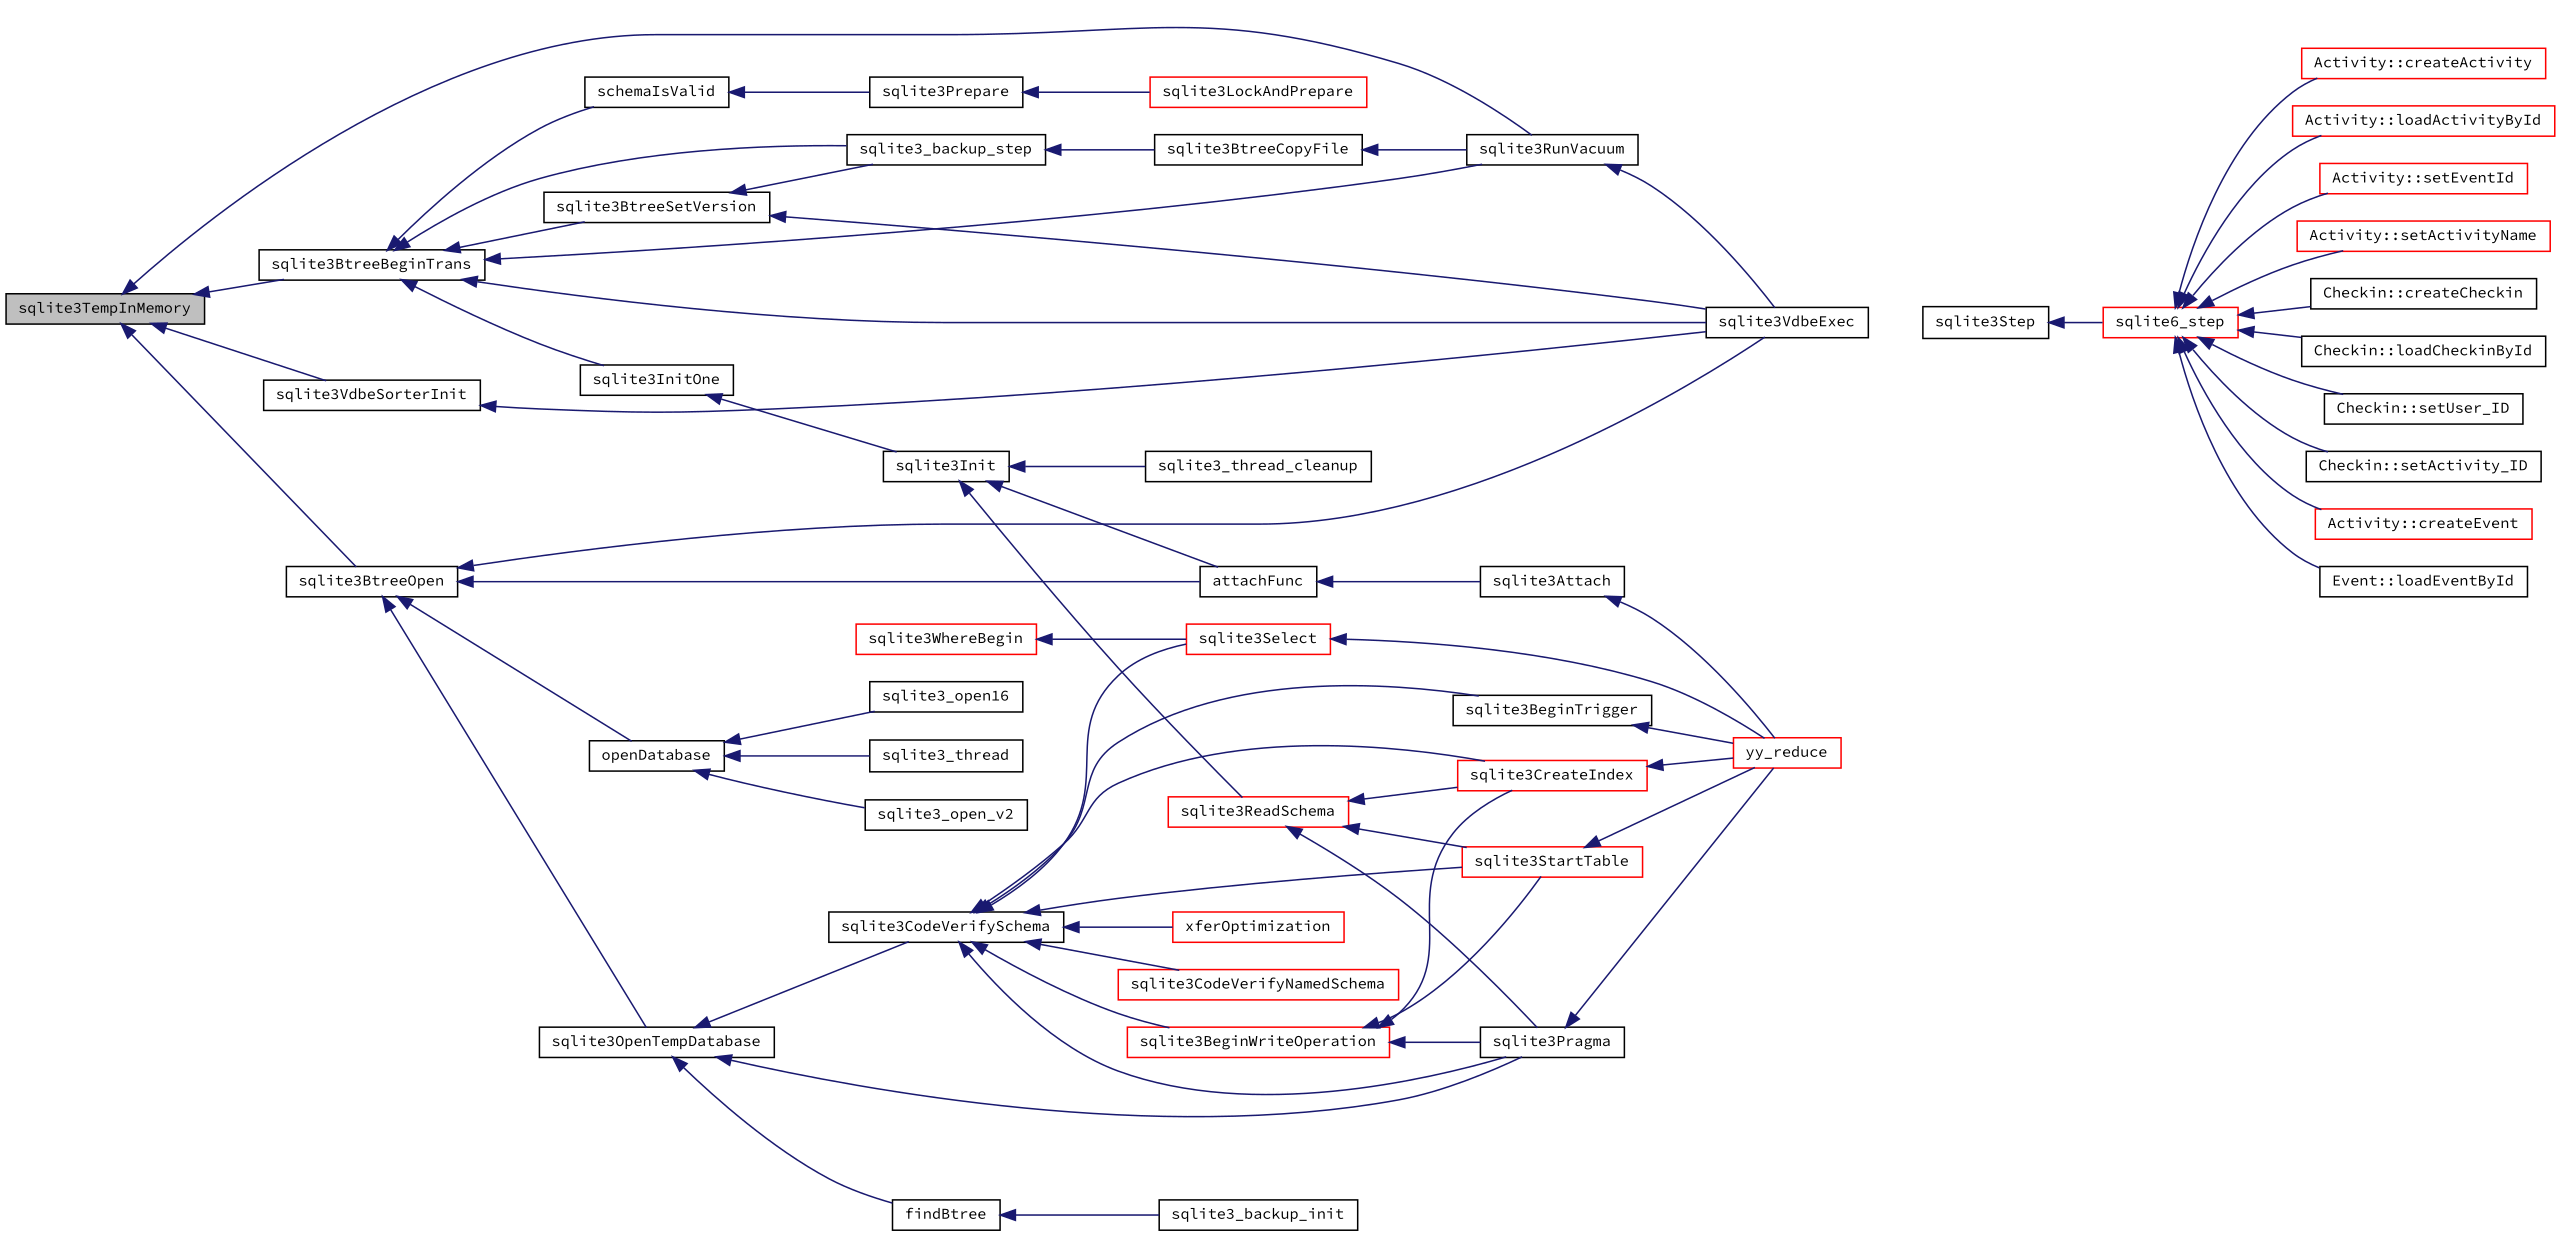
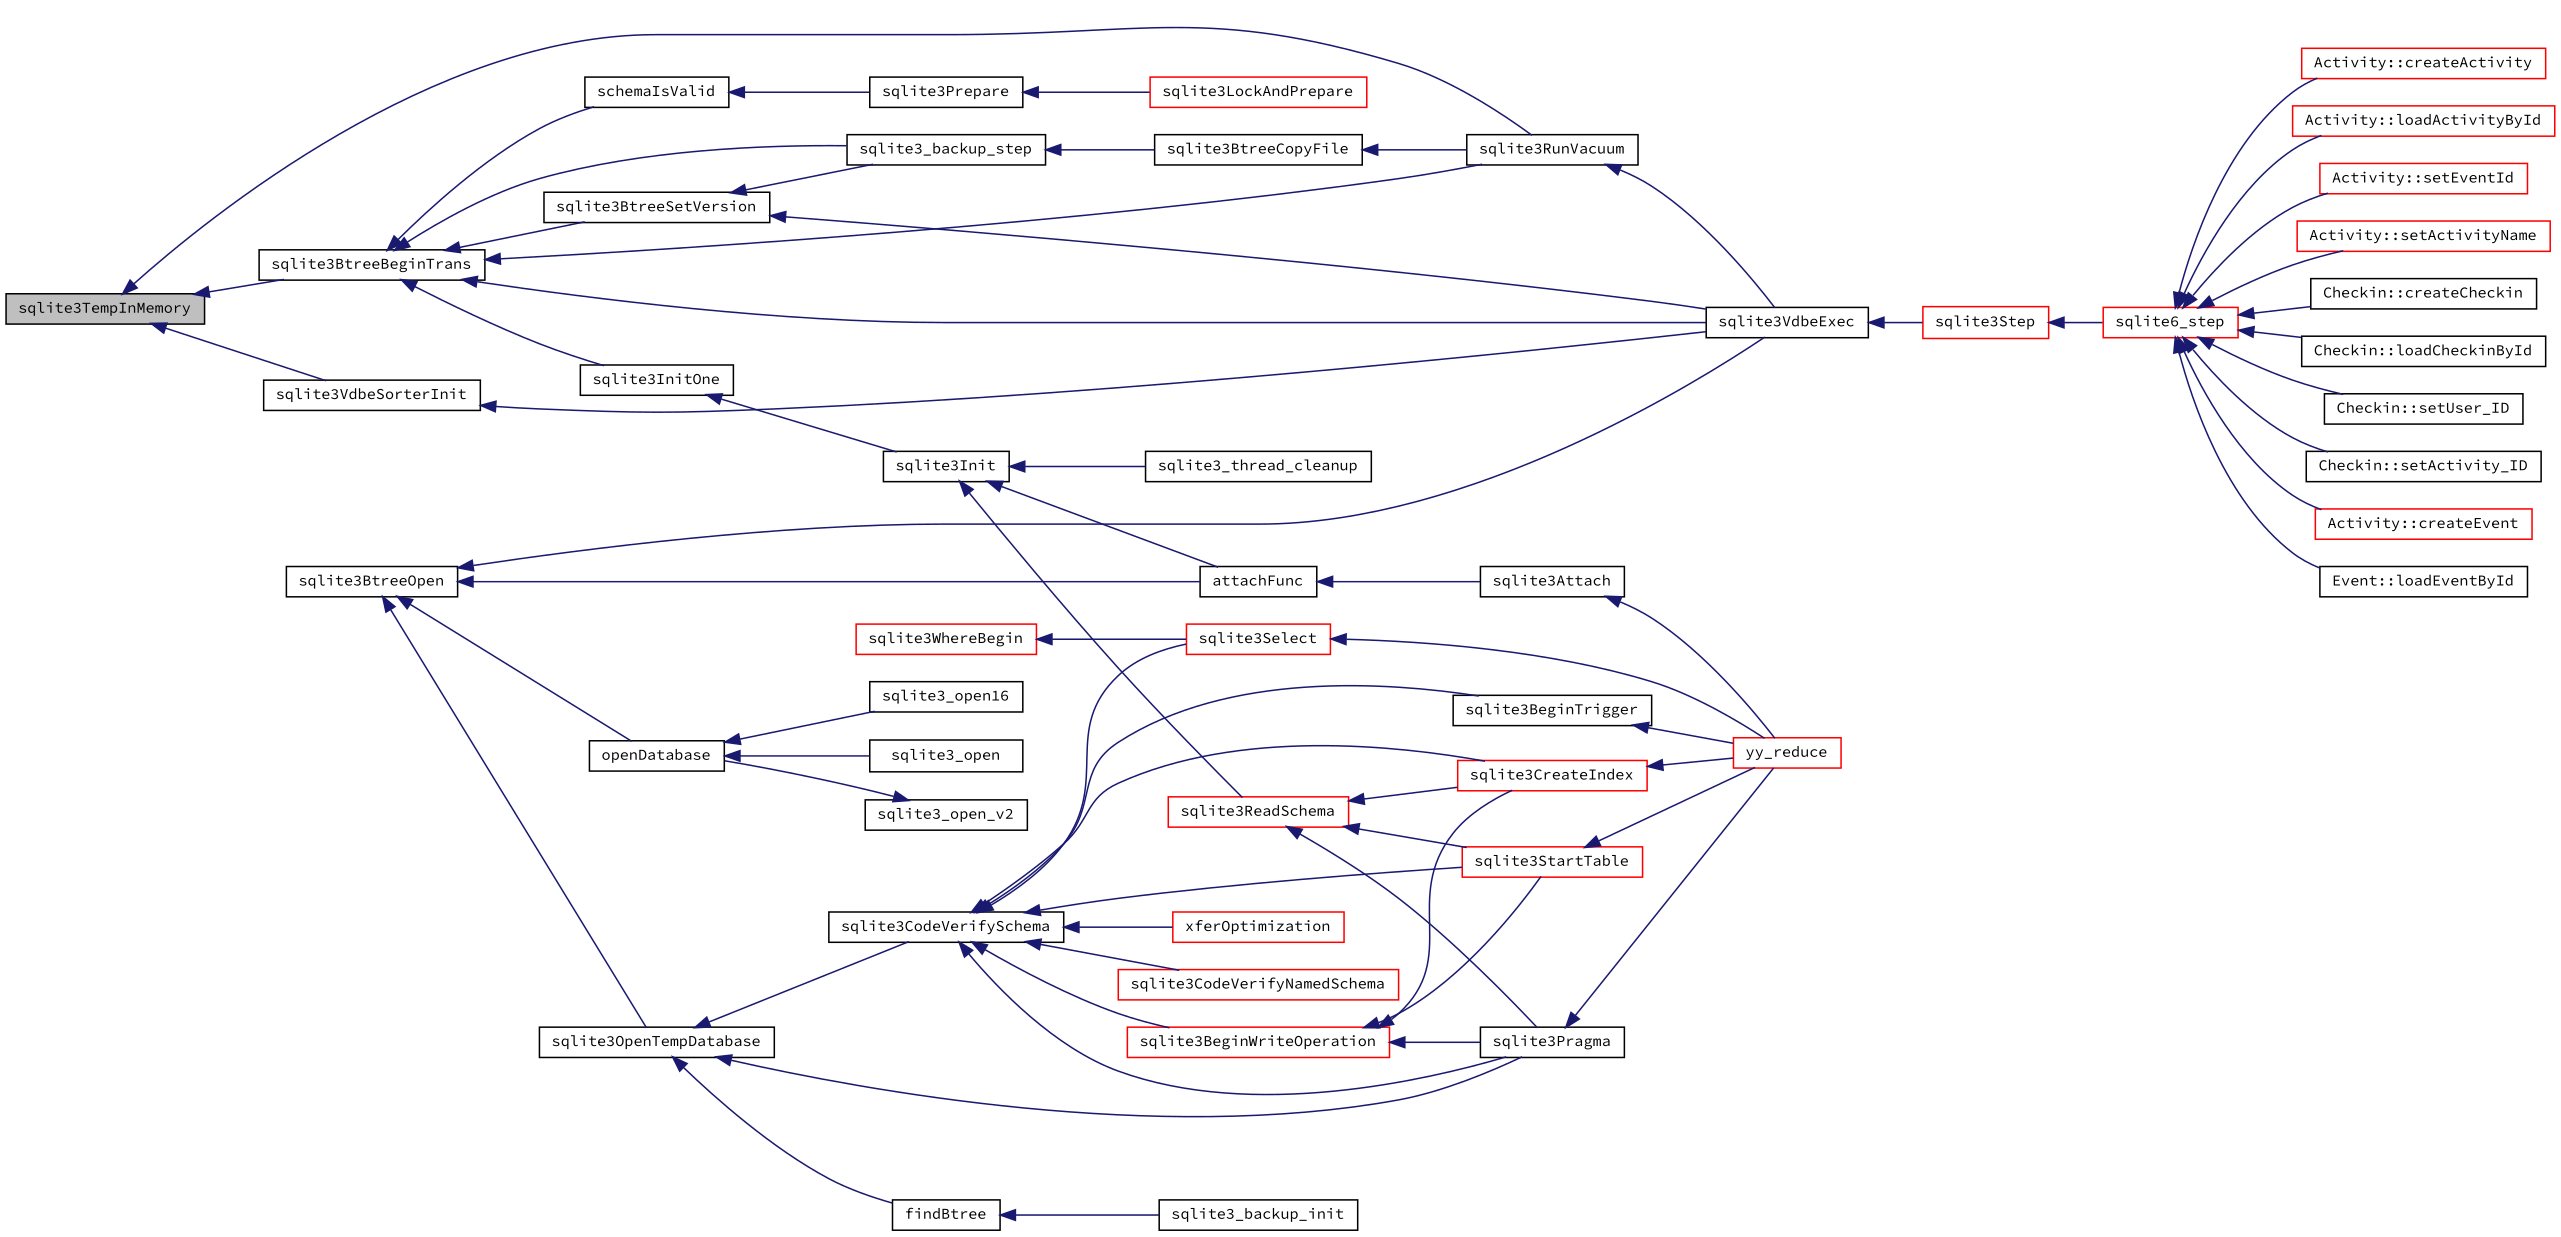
none -> (1903, 323)
(1986, 323) -> (1986, 323)
(244, 451) -> none
(946, 756) -> (946, 756)
(787, 793) -> (810, 777)
